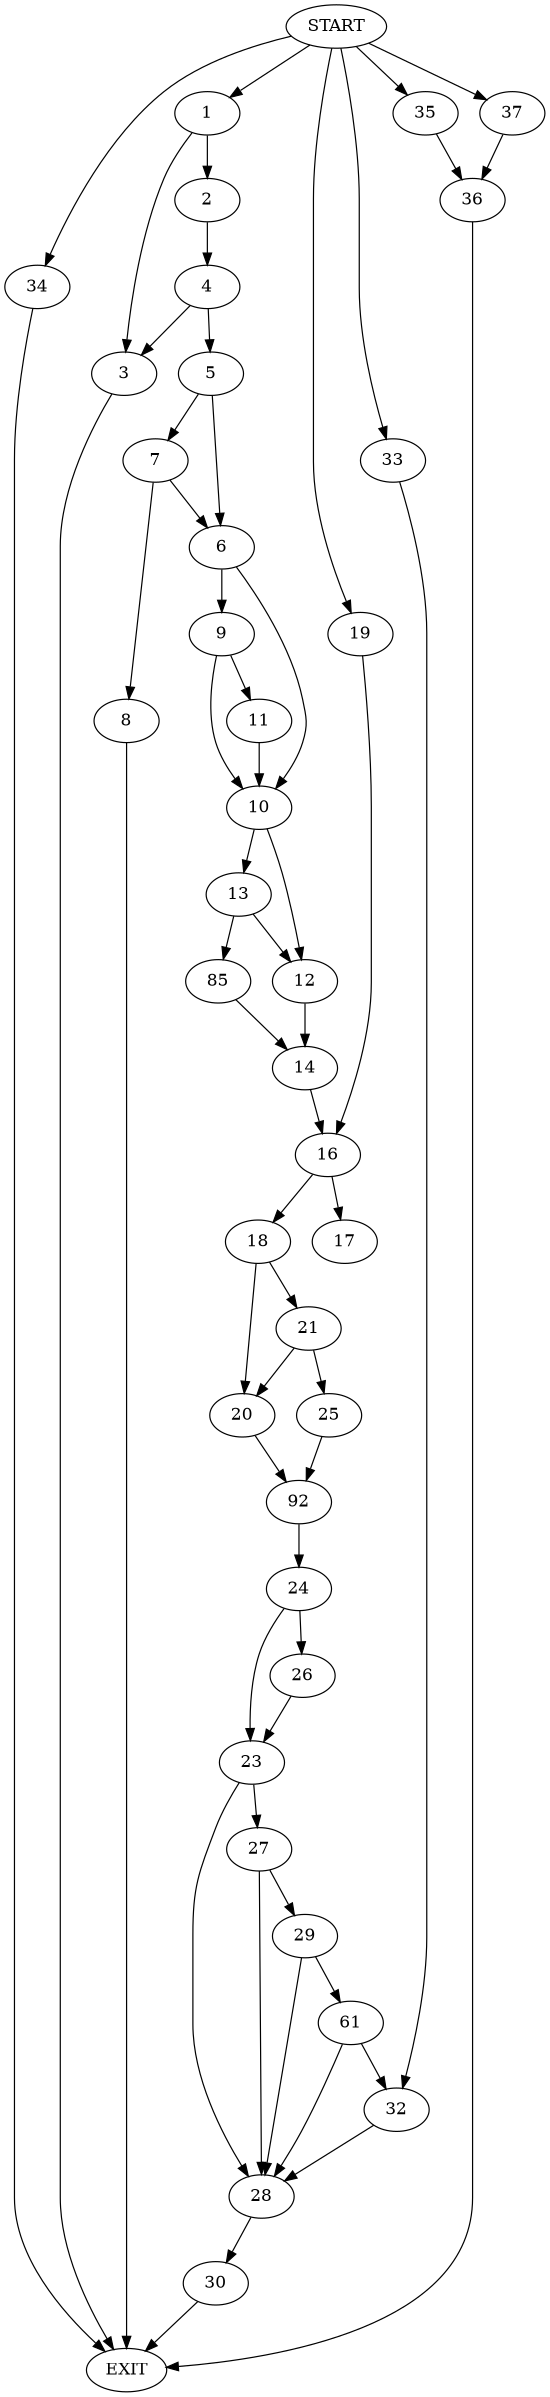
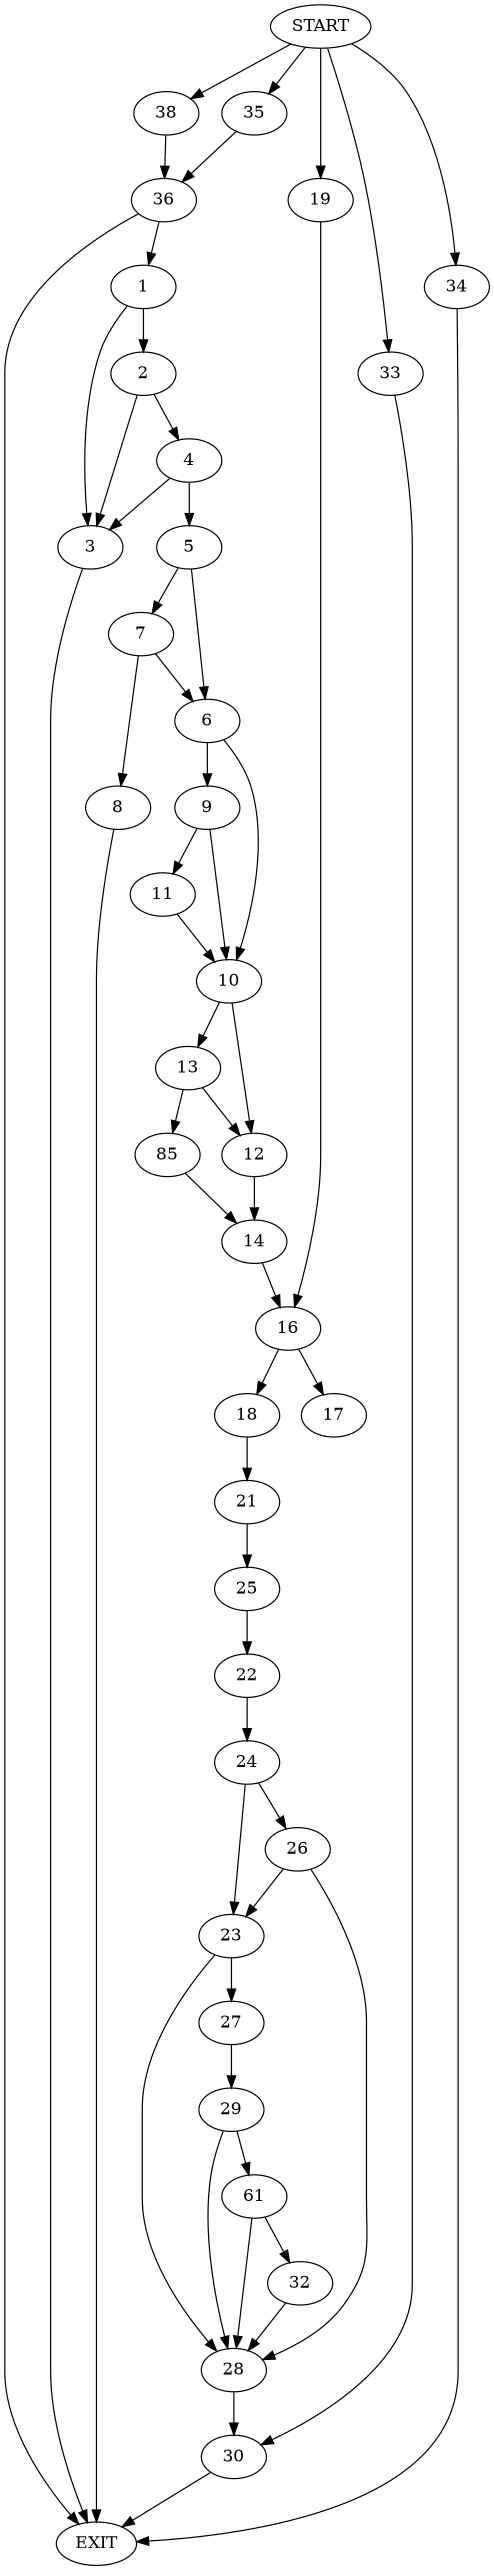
(275, 68) -> (155, 237)
(512, 113) -> (166, 113)
none -> (119, 455)
(427, 1279) -> (412, 1449)
(242, 1415) -> none
(299, 1502) -> (247, 1676)
(260, 2017) -> (366, 2127)
